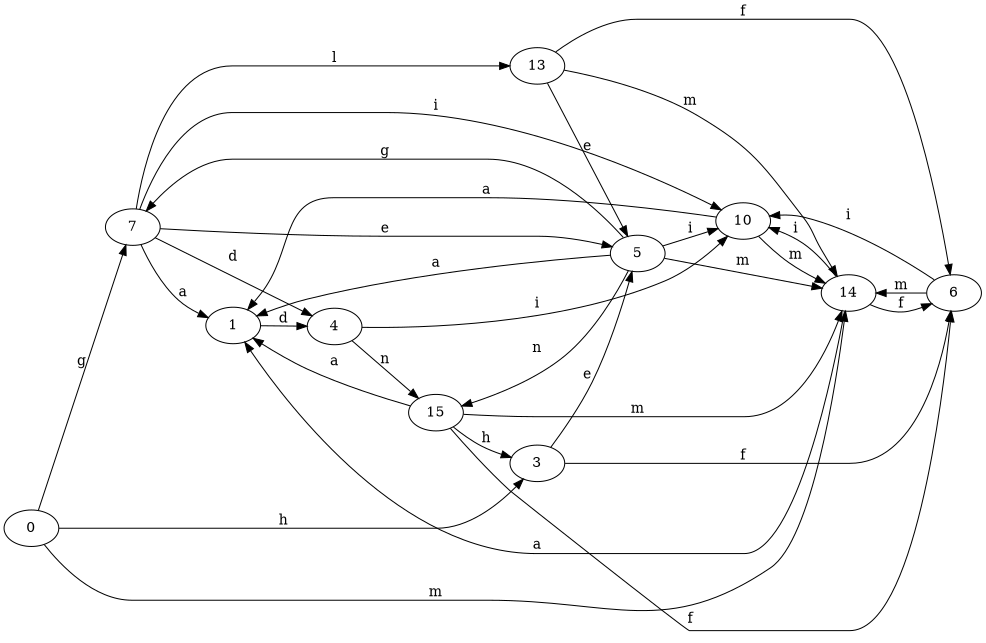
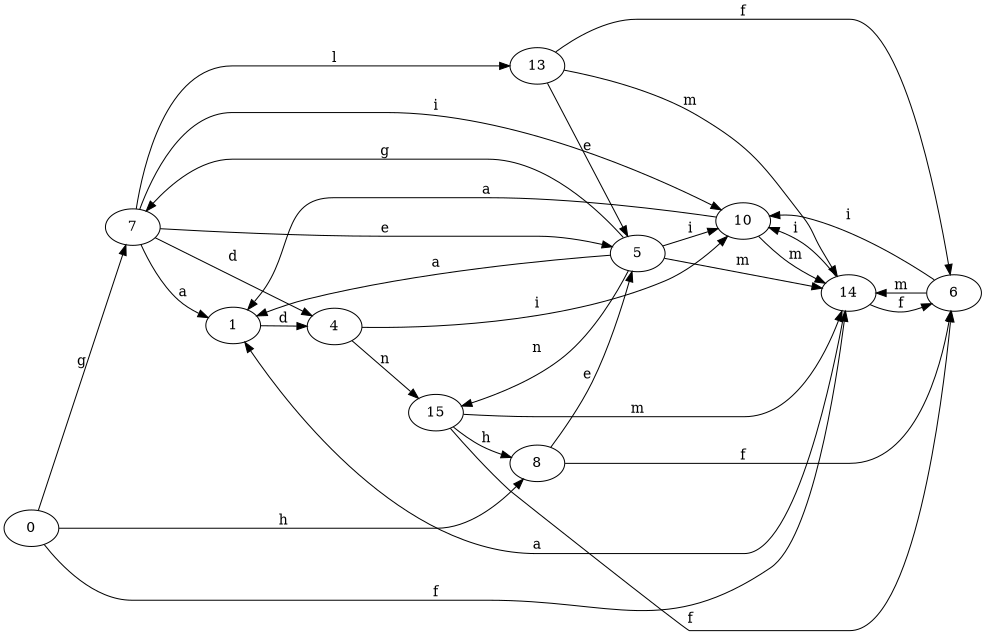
(334, 380) -> none
(537, 463) -> (537, 463)
(436, 593) -> (436, 593)
